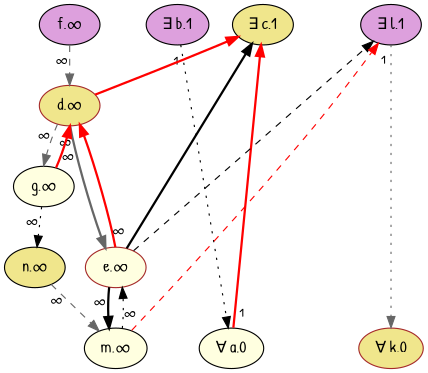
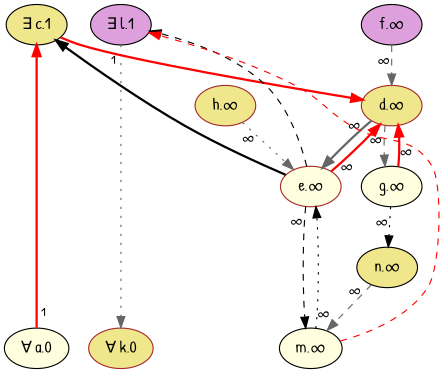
(178, 25) -> none
(162, 68) -> (205, 72)
none -> (225, 106)
(108, 302) -> (303, 262)
